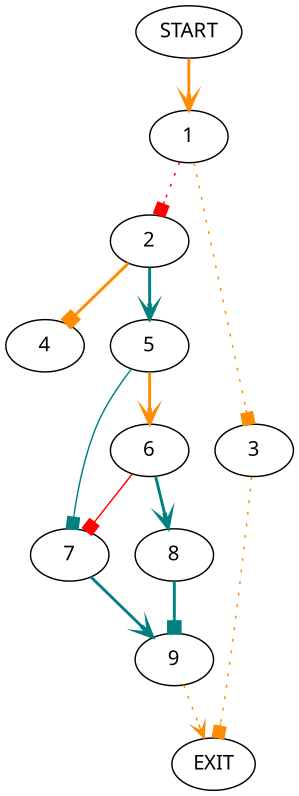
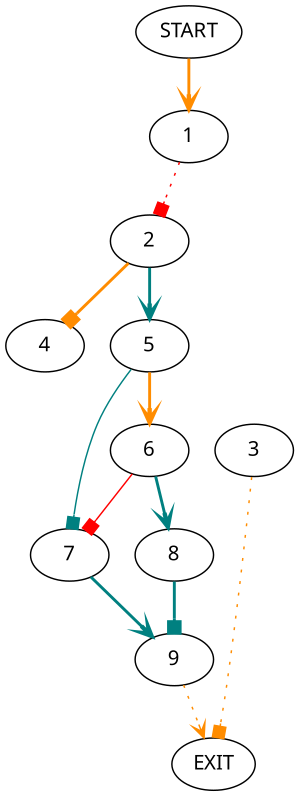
(220, 286) -> none
